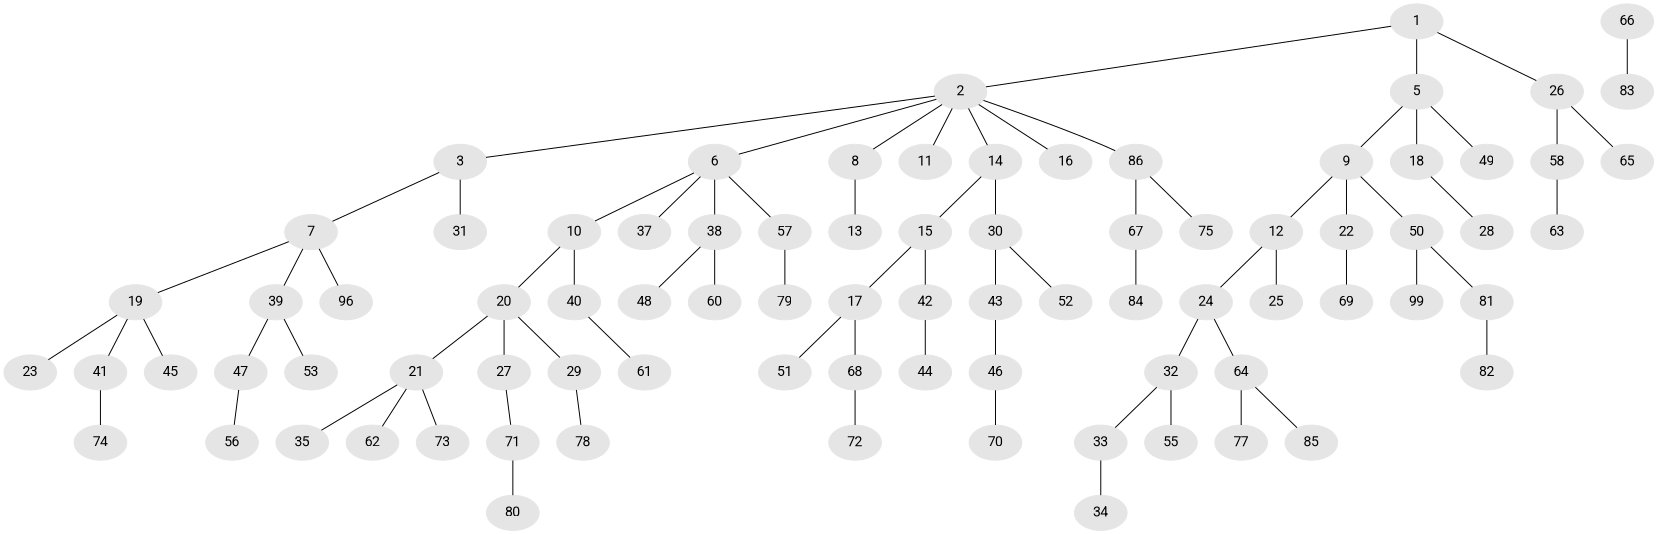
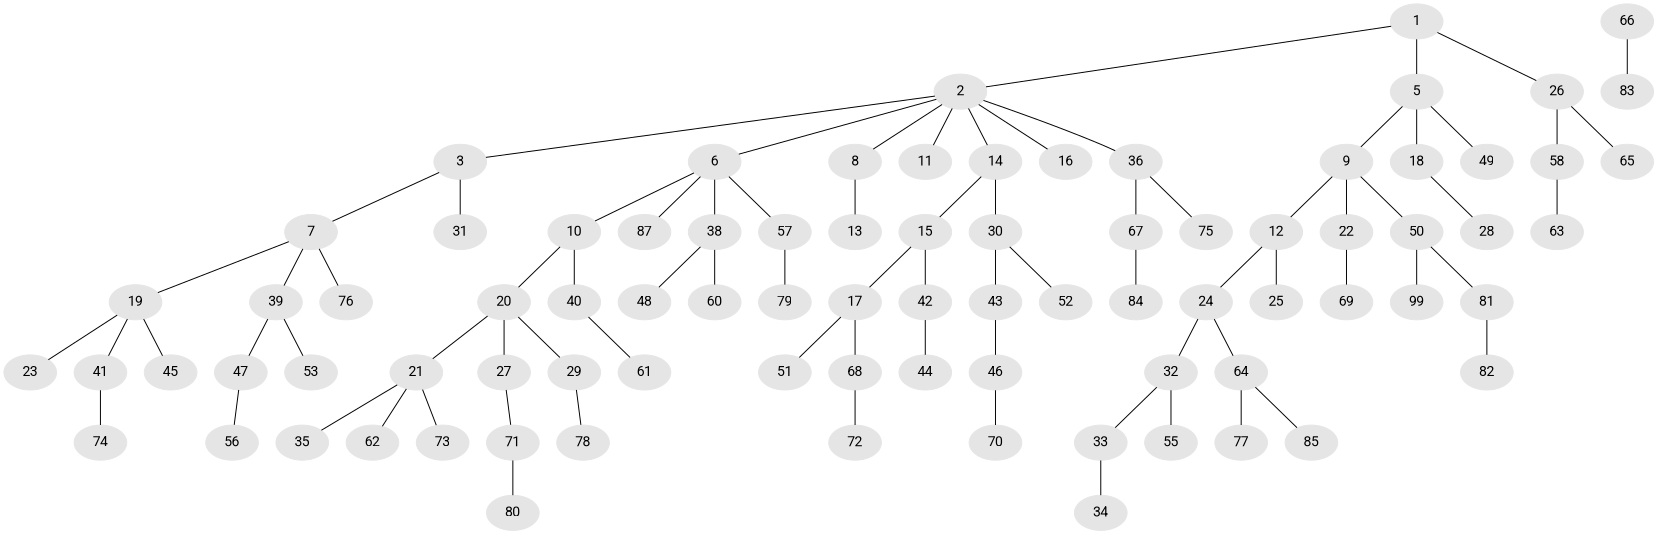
(1136, 162) -> (1136, 162)
(644, 232) -> (644, 232)
(346, 302) -> (346, 302)
